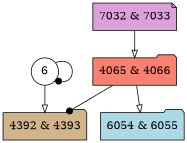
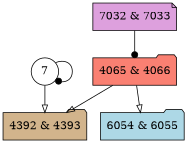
(135, 41) -> (135, 41)
(45, 72) -> (45, 72)
(93, 97) -> (93, 97)
